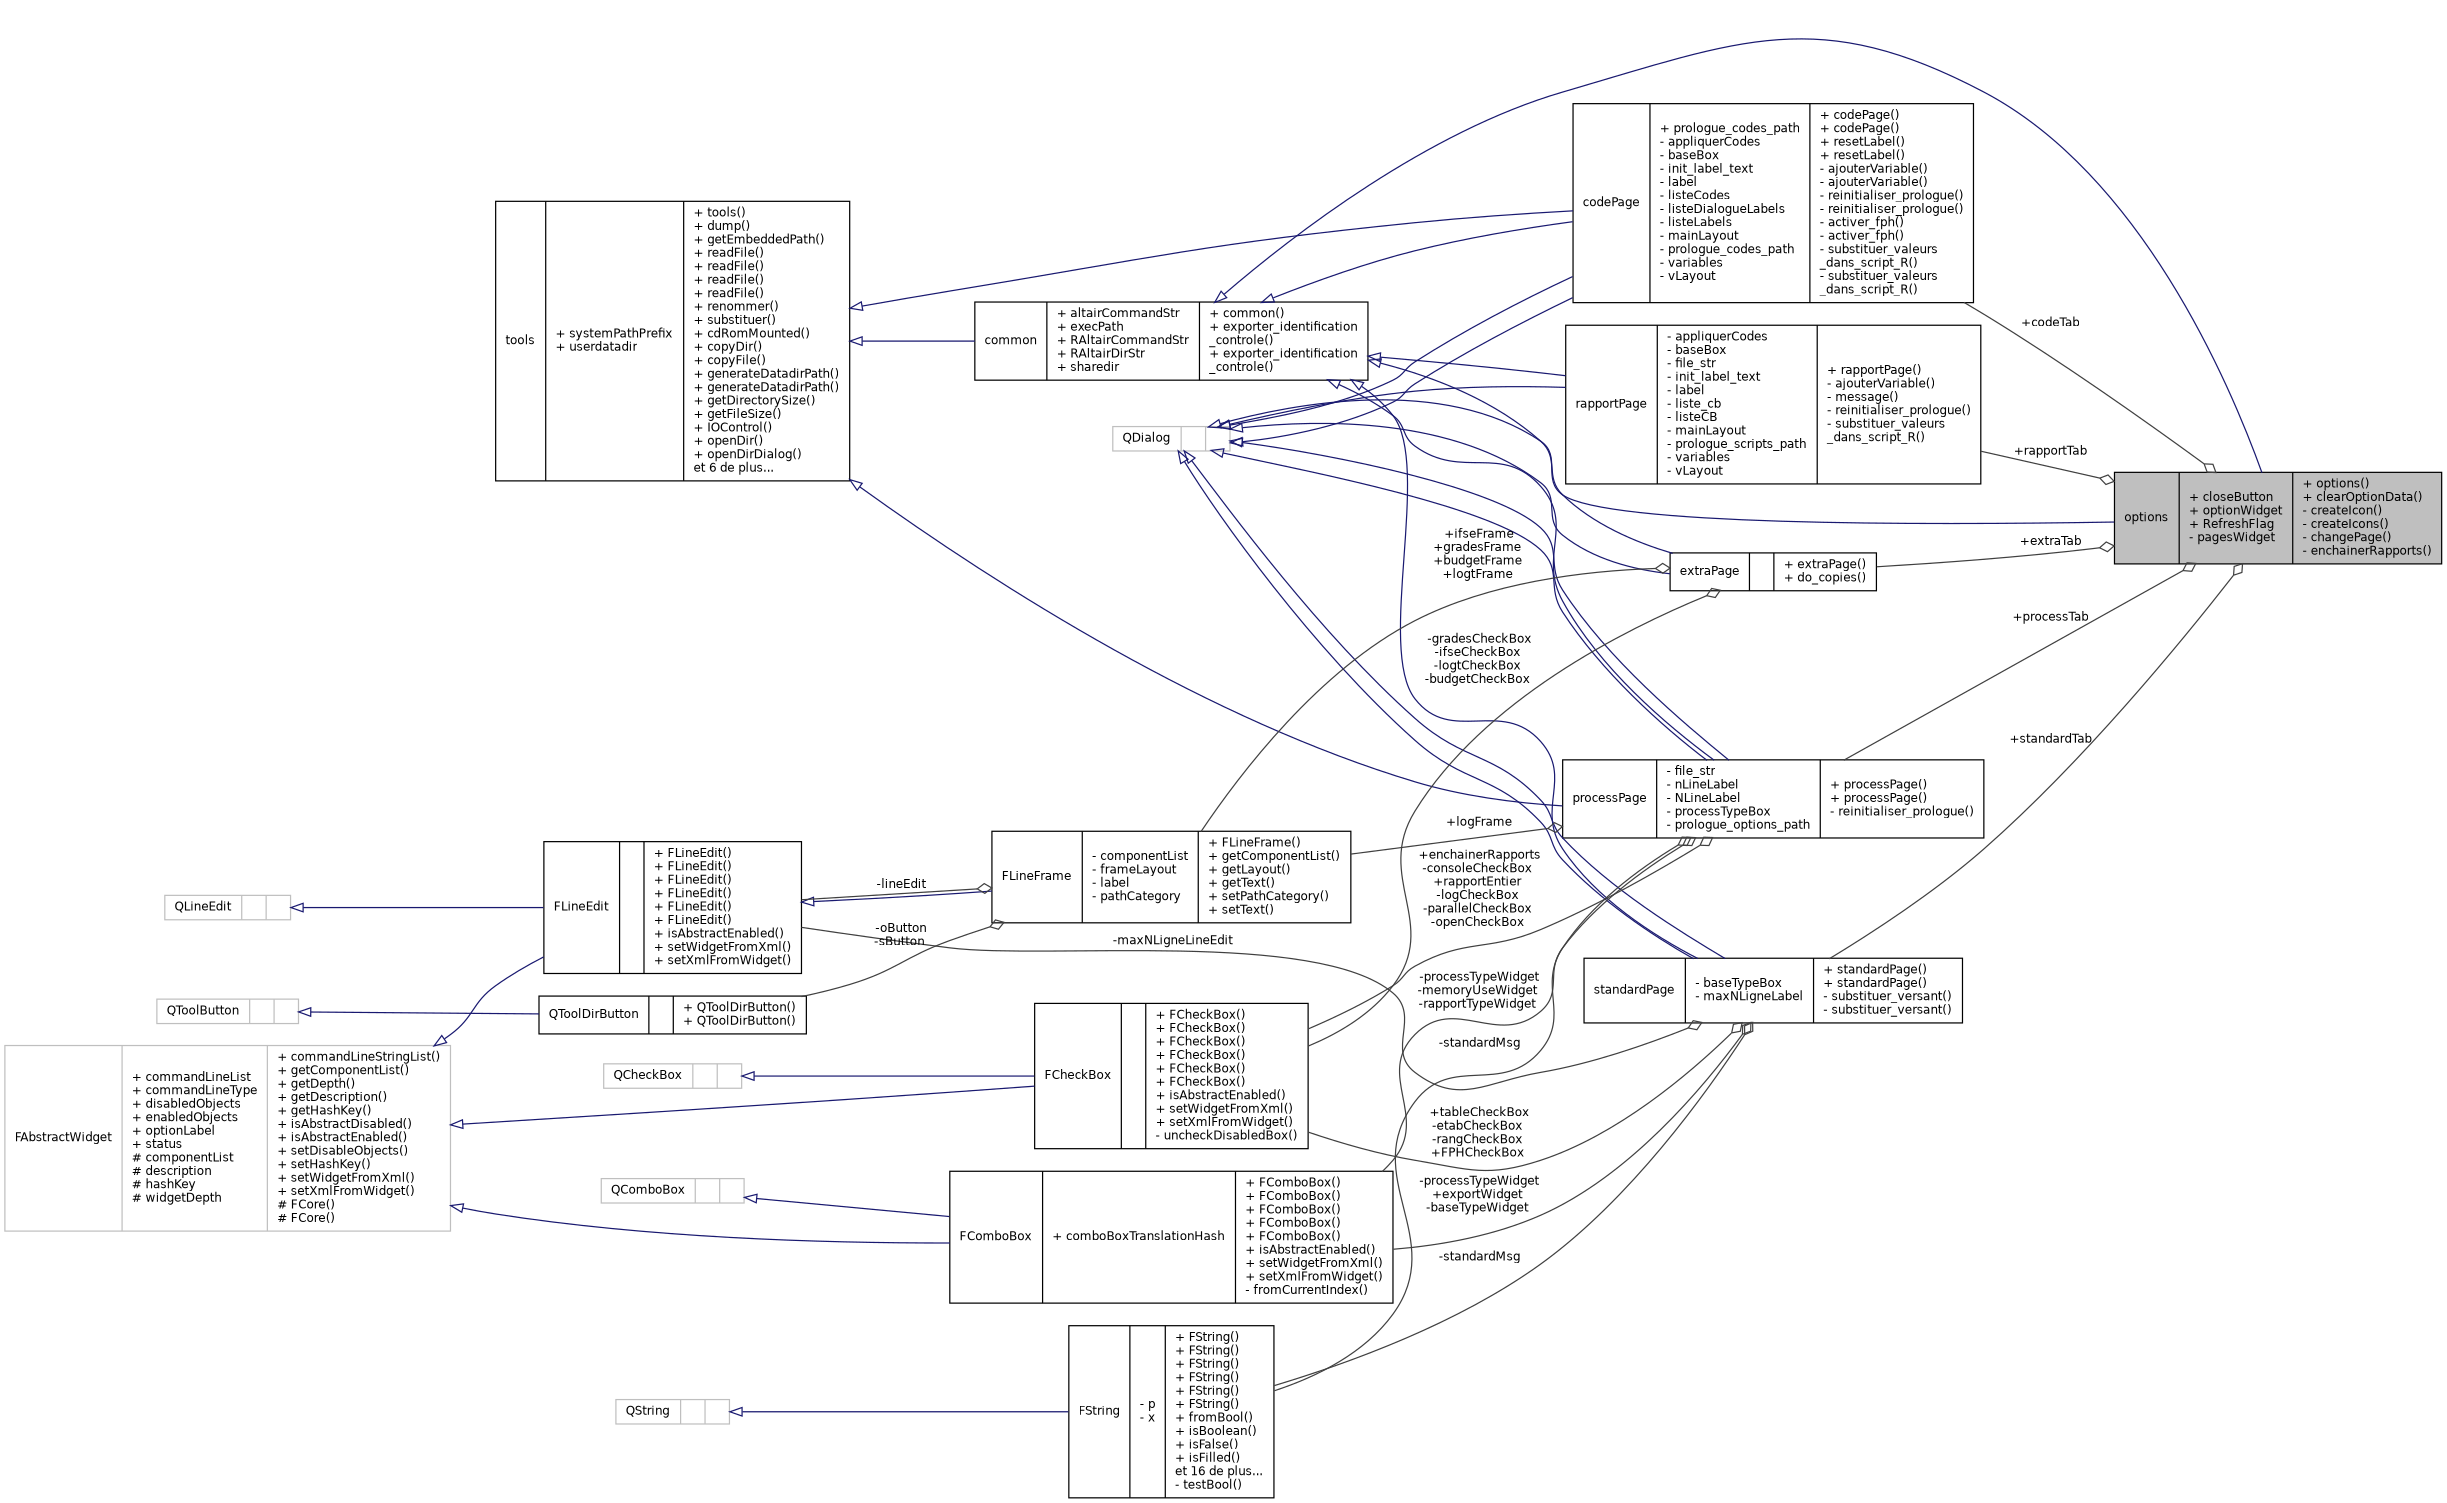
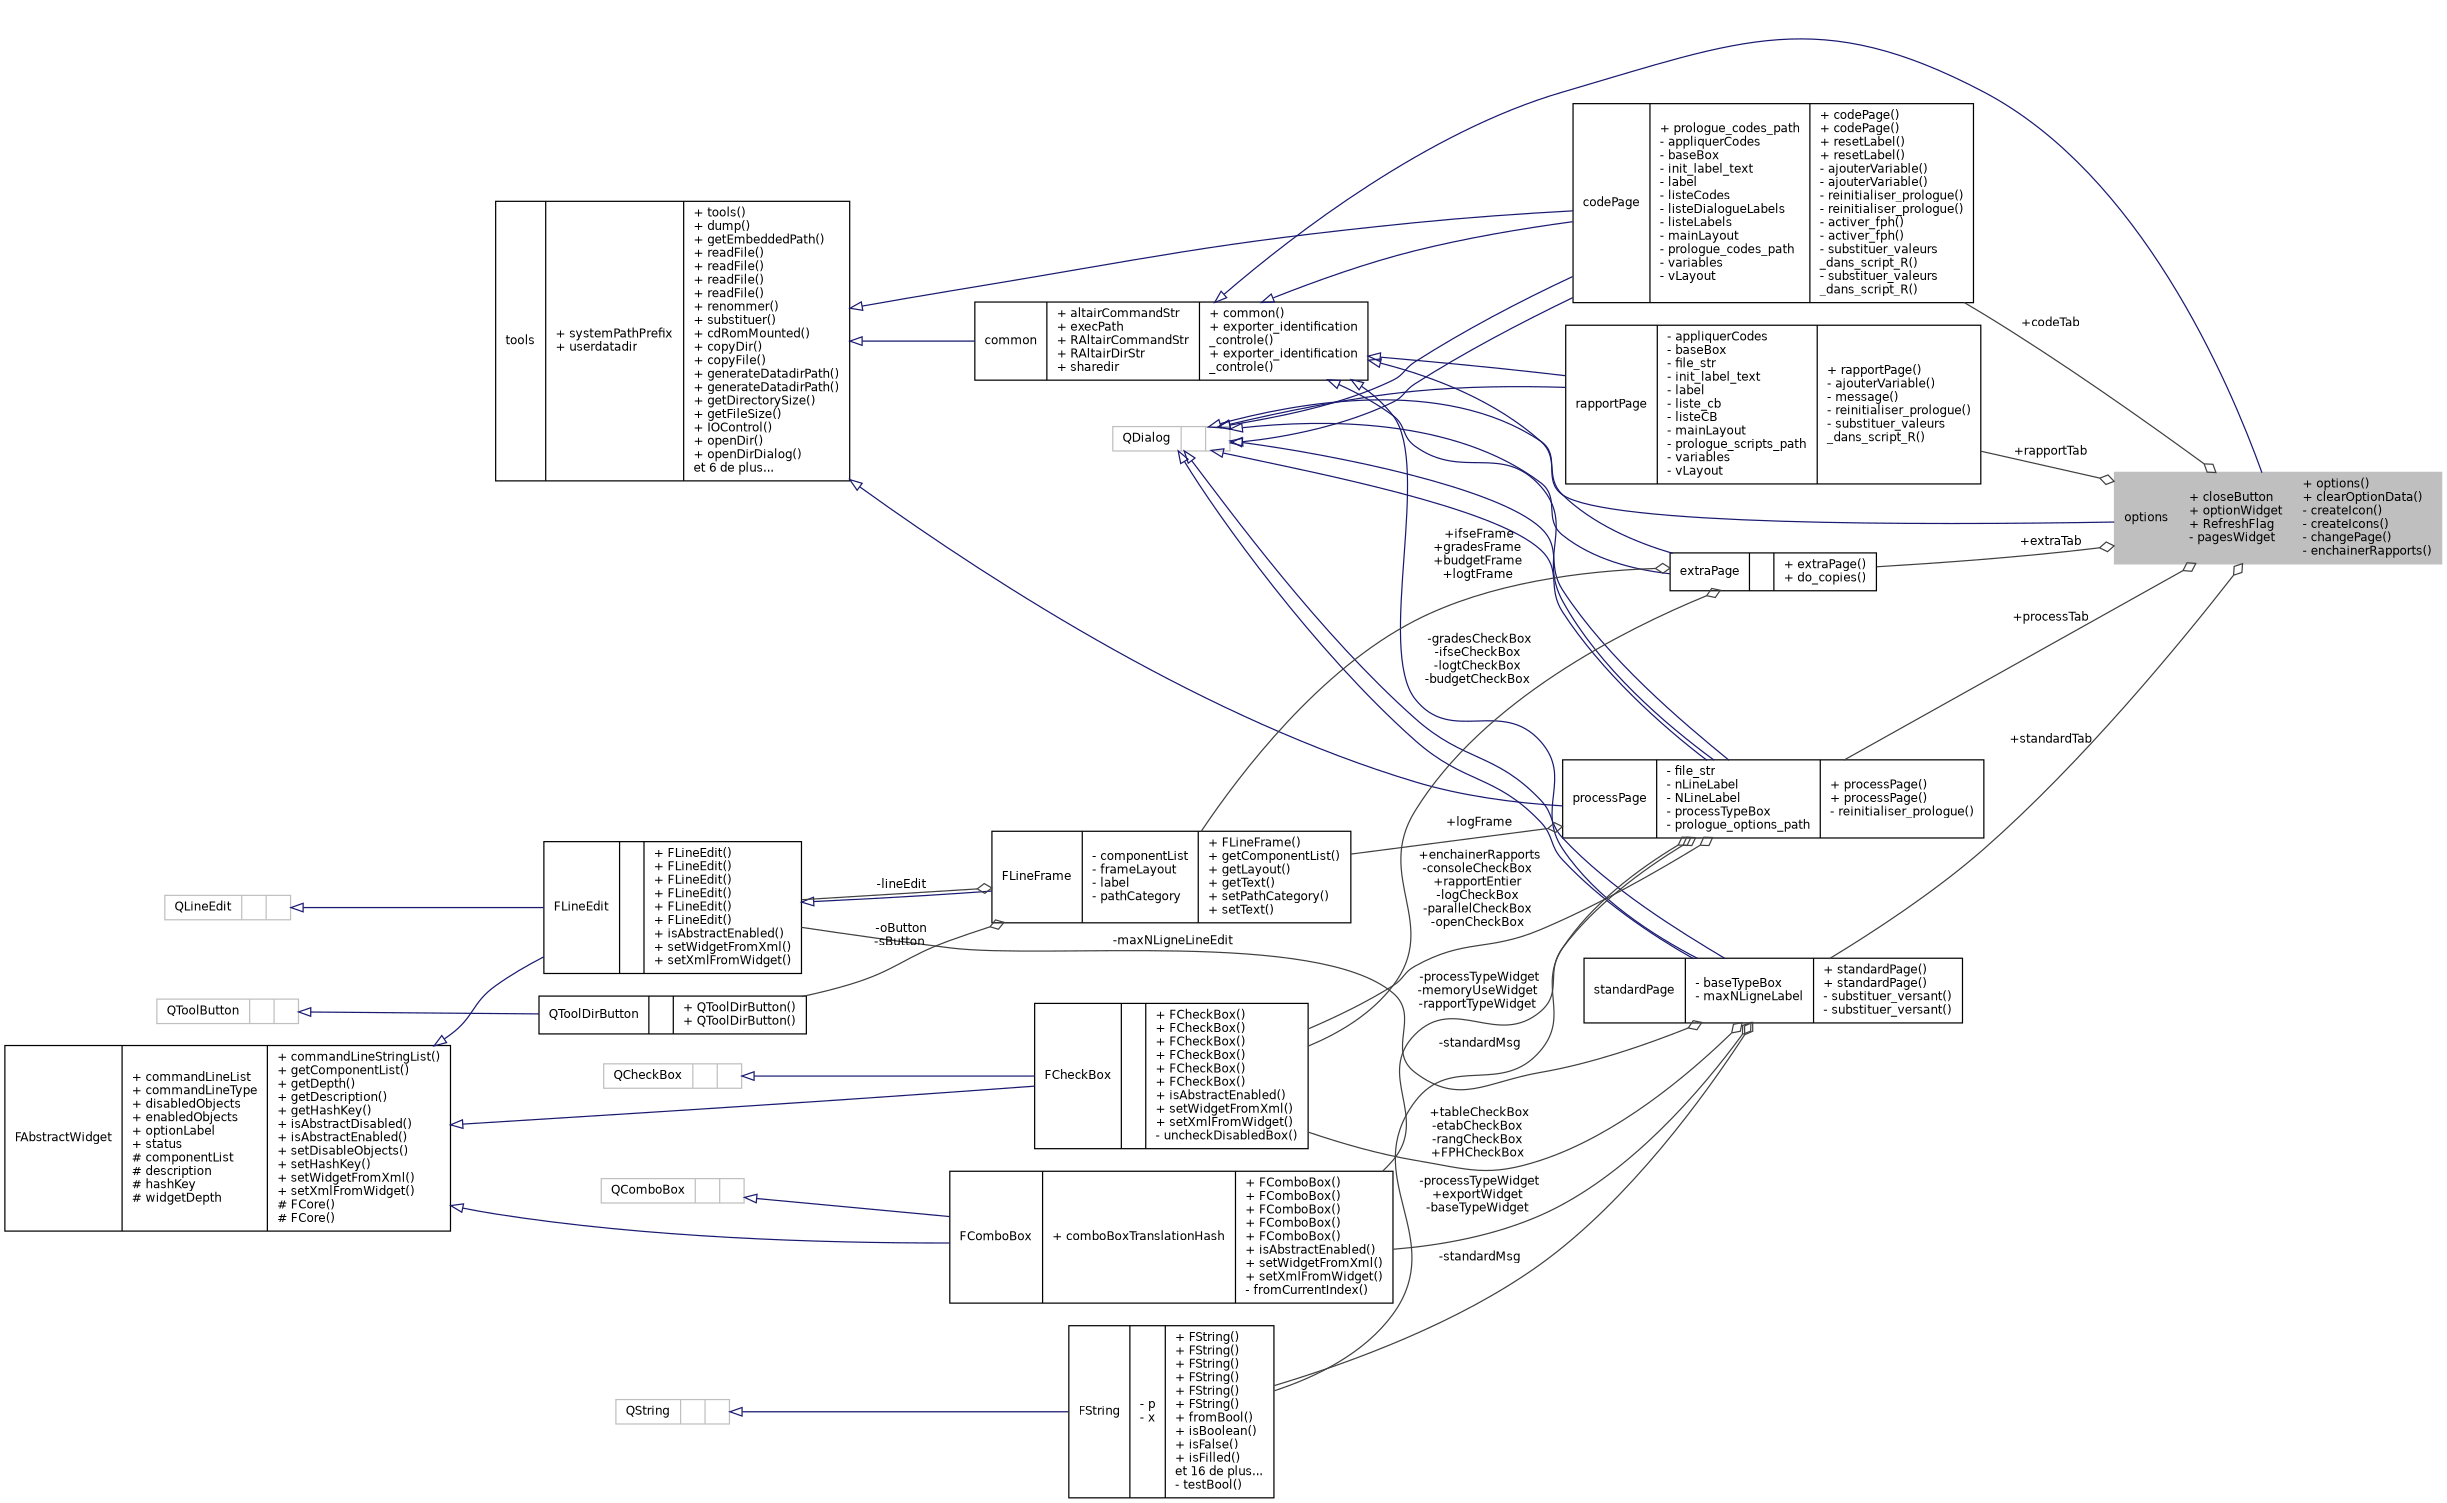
(2278, 518) -> (2278, 518)
(228, 1138) -> (228, 1138)
